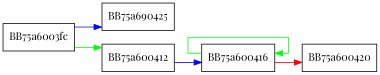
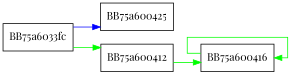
(138, 17) -> (137, 17)
(39, 37) -> (38, 37)
(339, 58) -> none
(184, 62) -> (183, 62)
